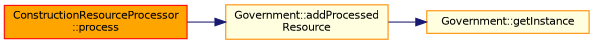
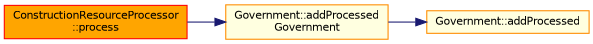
(307, 22) -> (307, 22)
(508, 22) -> (508, 22)
